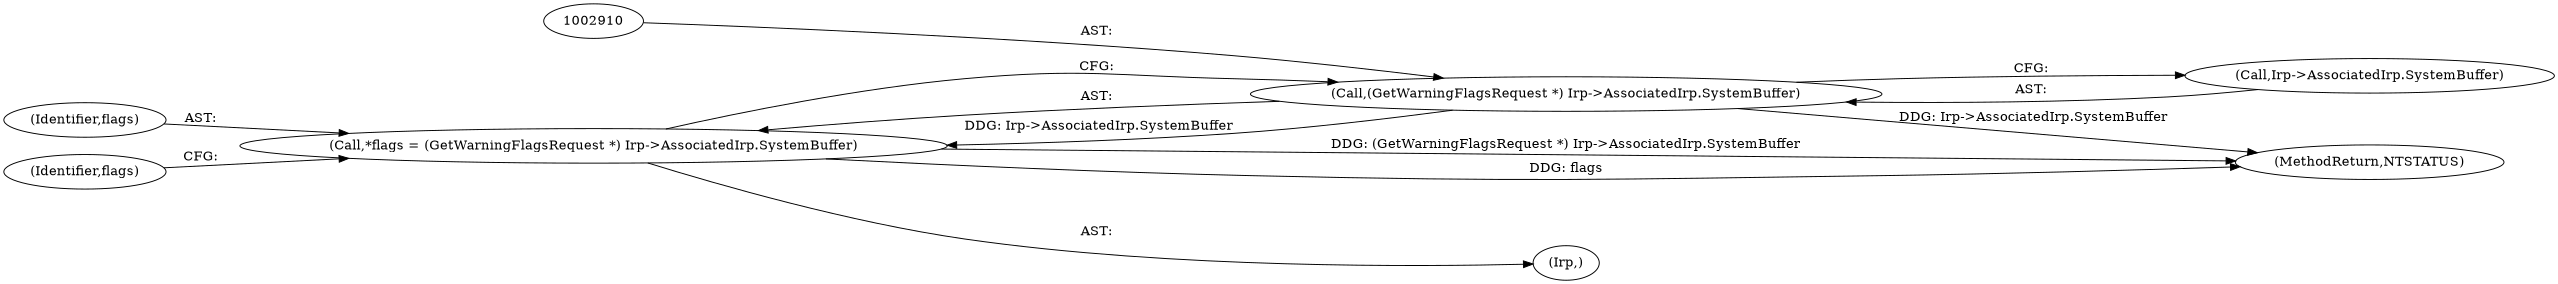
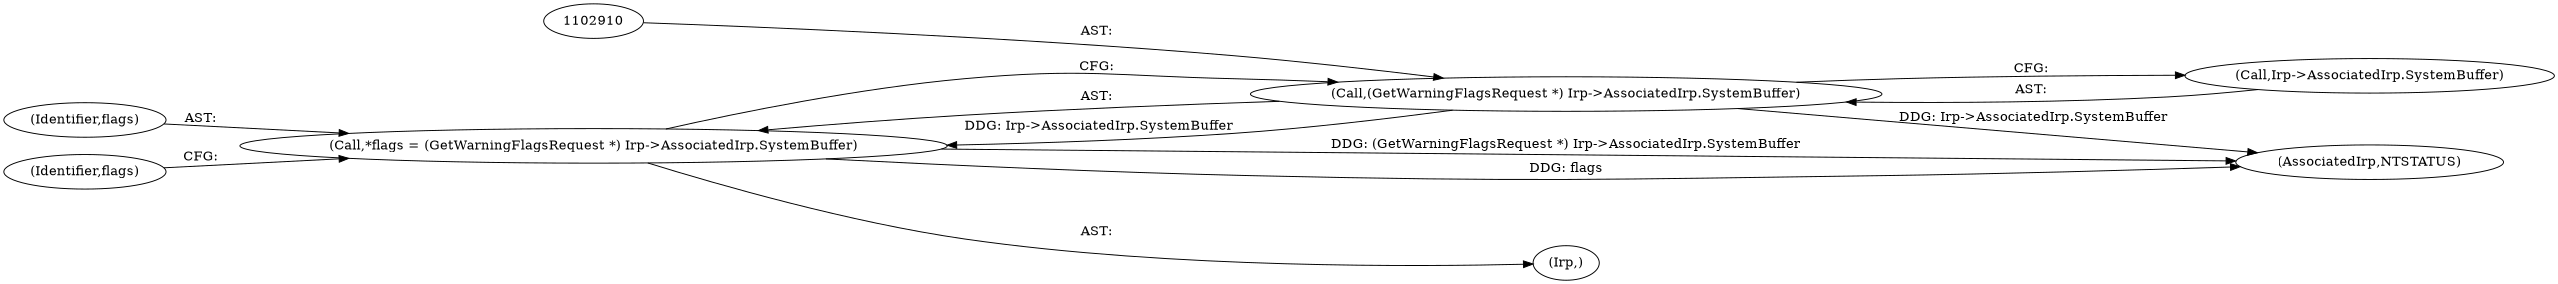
(594, 21) -> (594, 21)
(2370, 162) -> (2370, 162)
